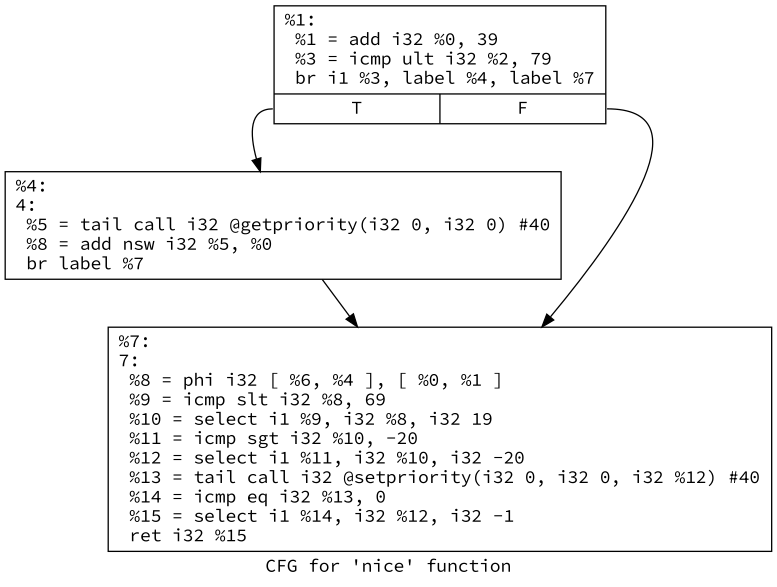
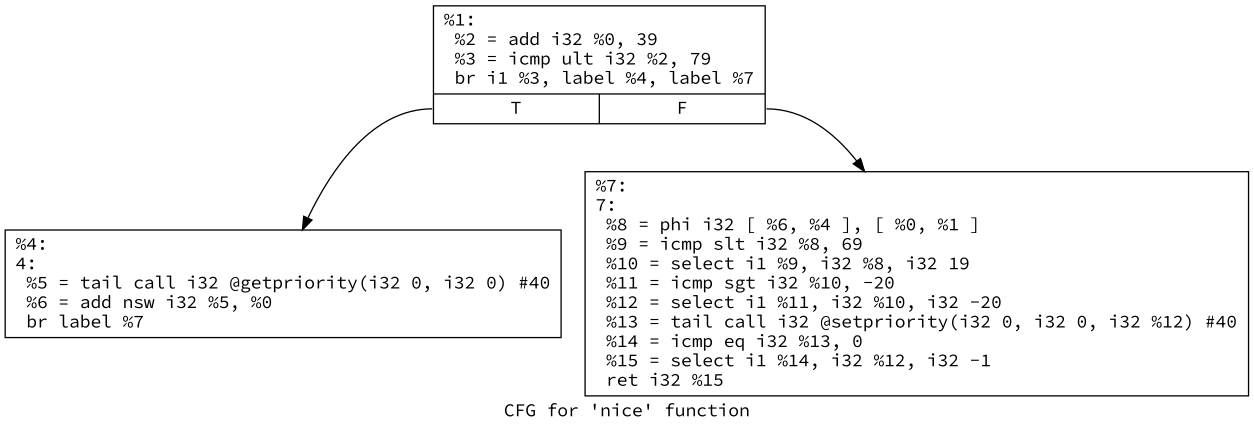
(392, 40) -> (551, 40)
(144, 244) -> (144, 303)
(336, 298) -> none
